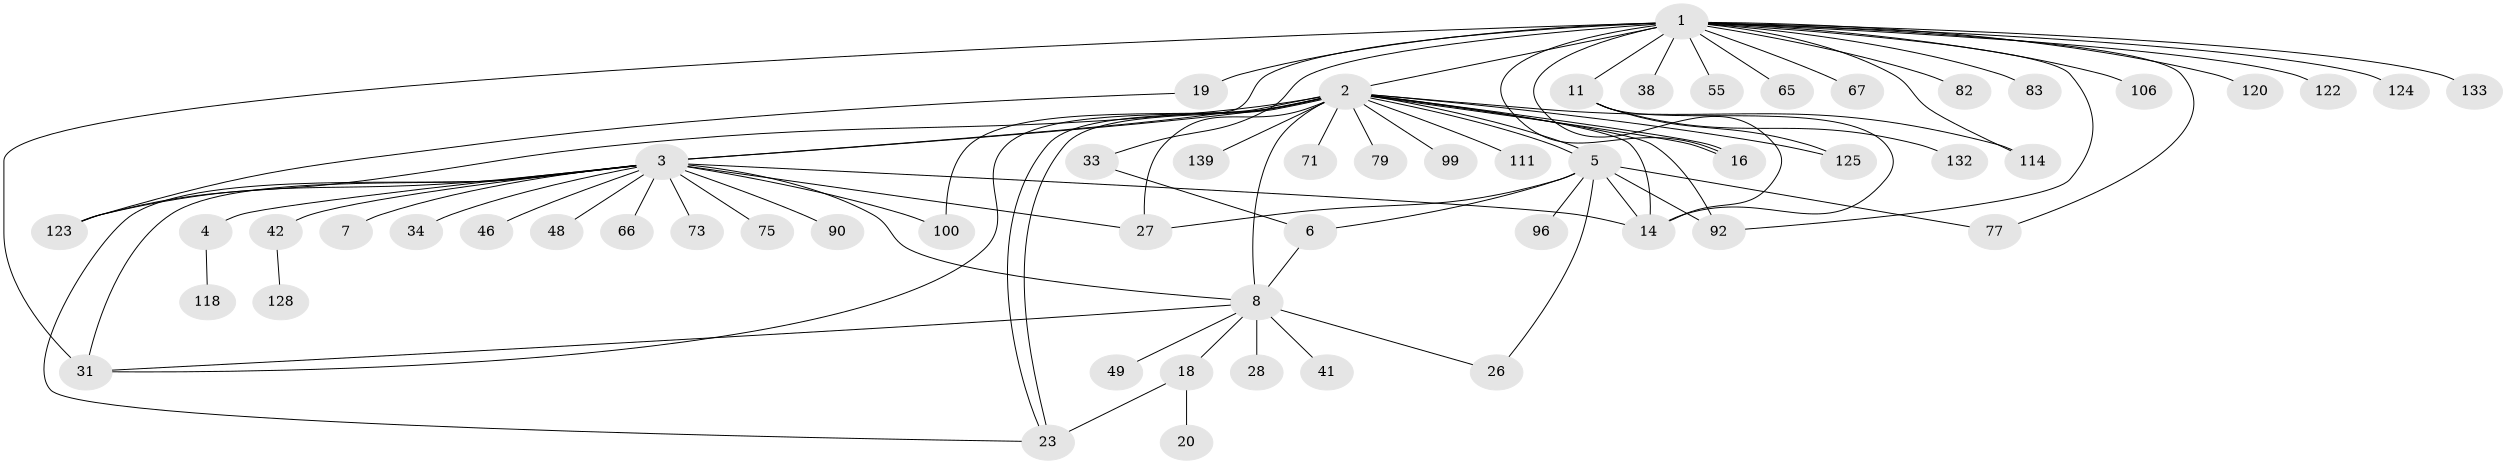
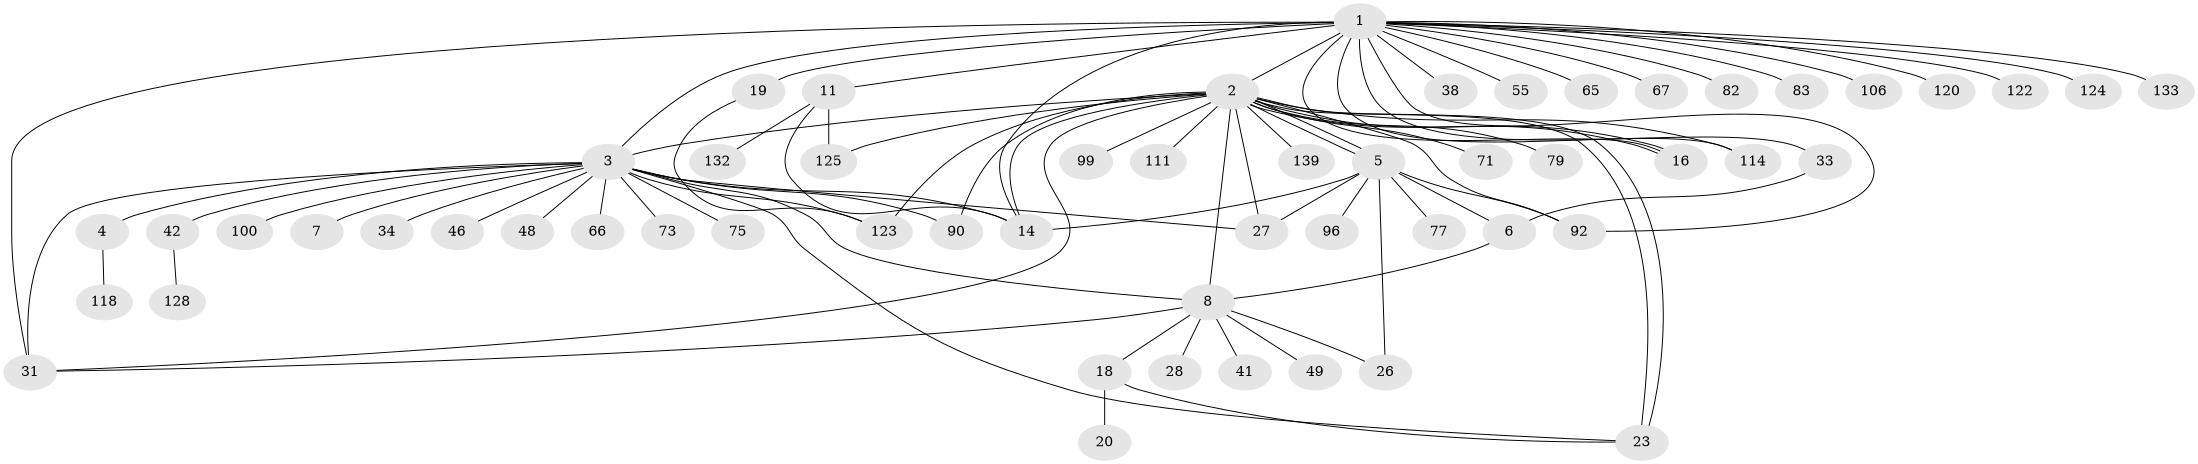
(2179, 73) -> none
(1106, 115) -> (1061, 116)
